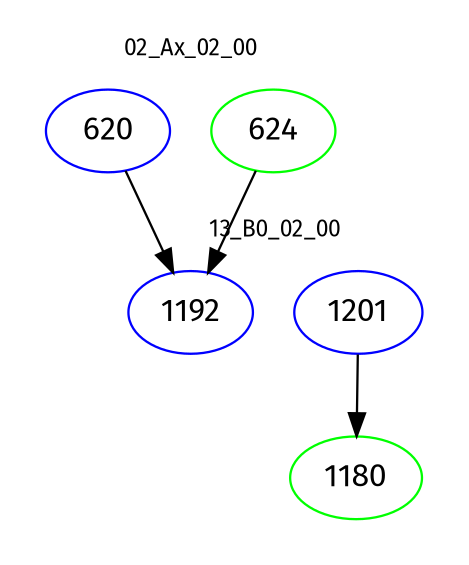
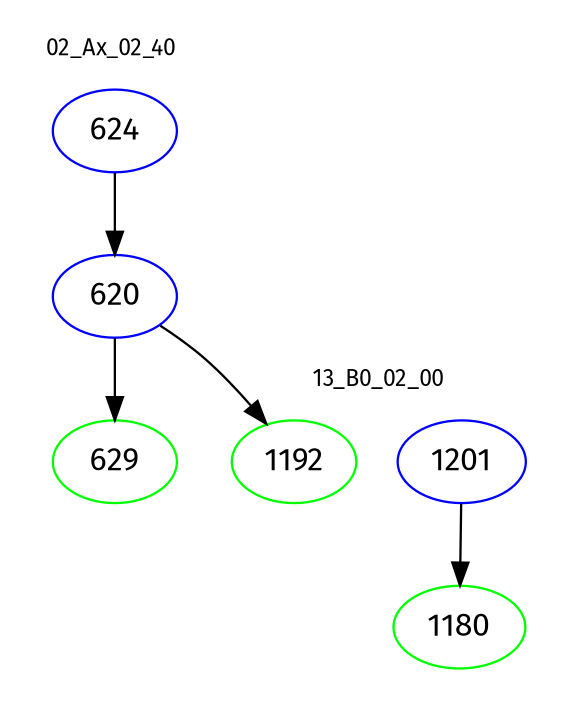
(191, 49) -> (111, 49)
(273, 131) -> (115, 131)
(231, 223) -> (115, 202)
(191, 312) -> (294, 462)
none -> (115, 462)
